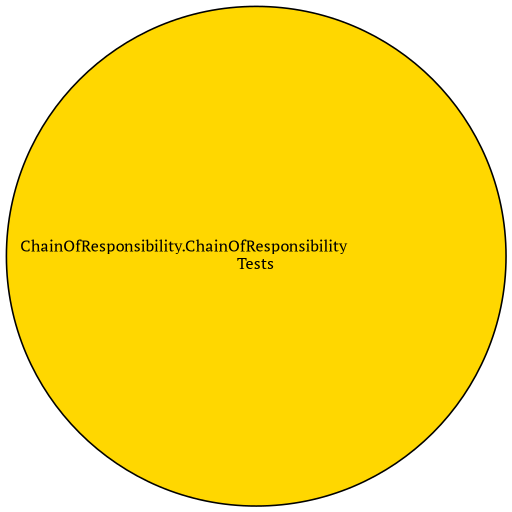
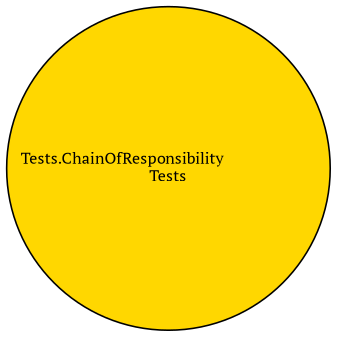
(256, 256) -> (168, 168)
